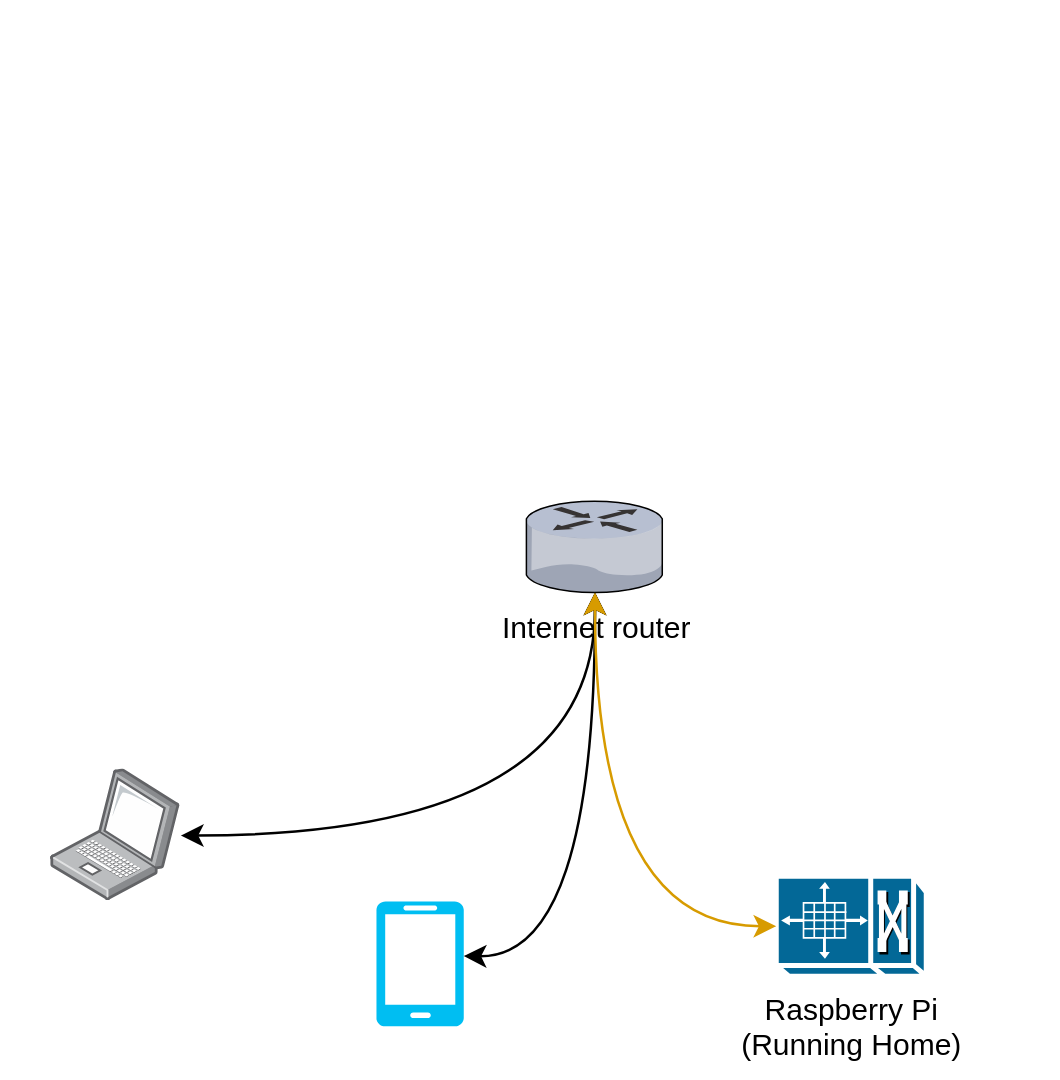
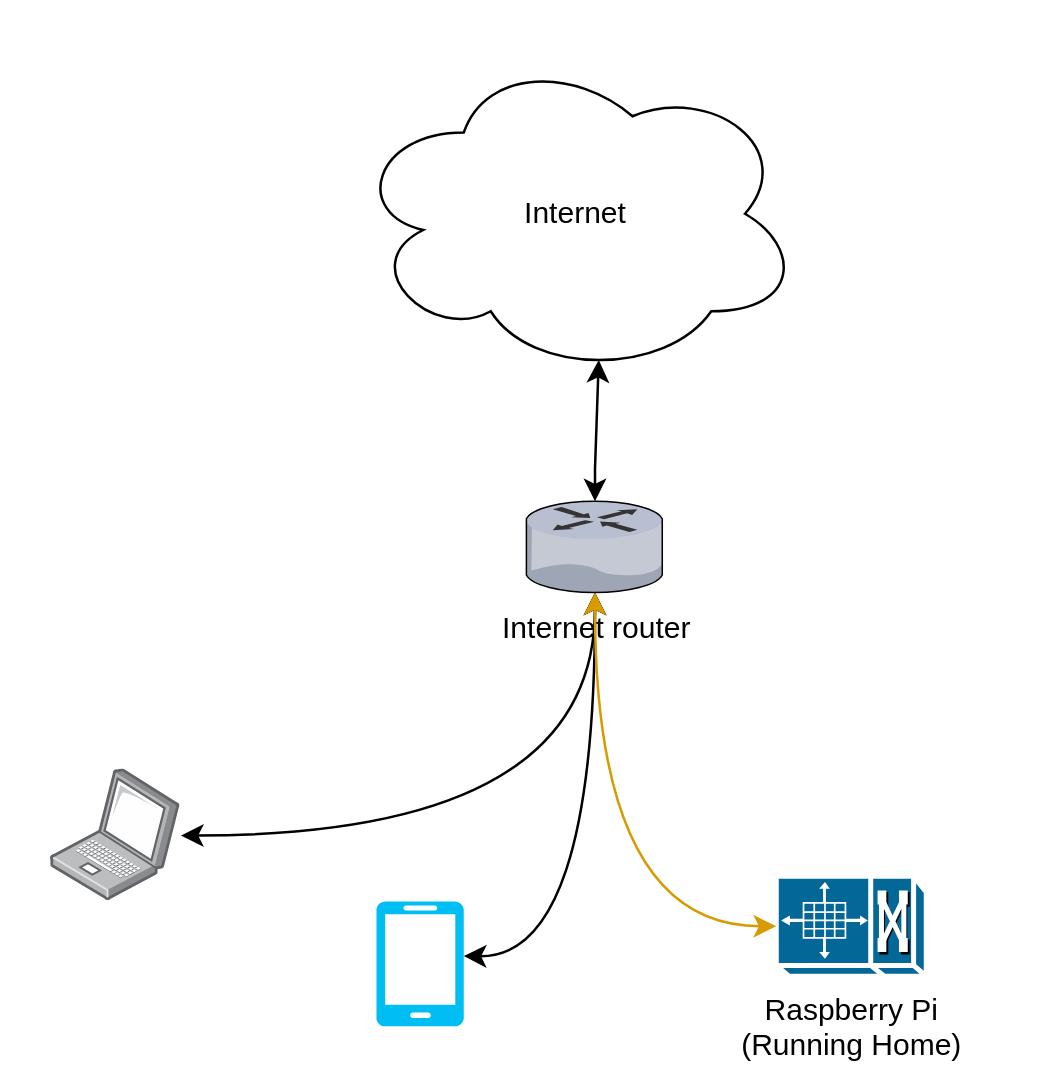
none -> (576, 214)
none -> (596, 430)
